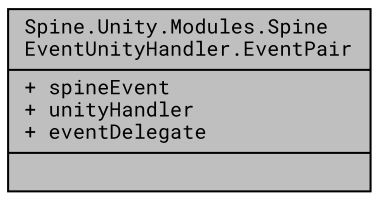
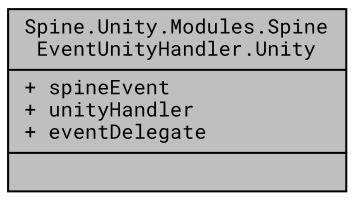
(189, 50) -> (177, 50)
